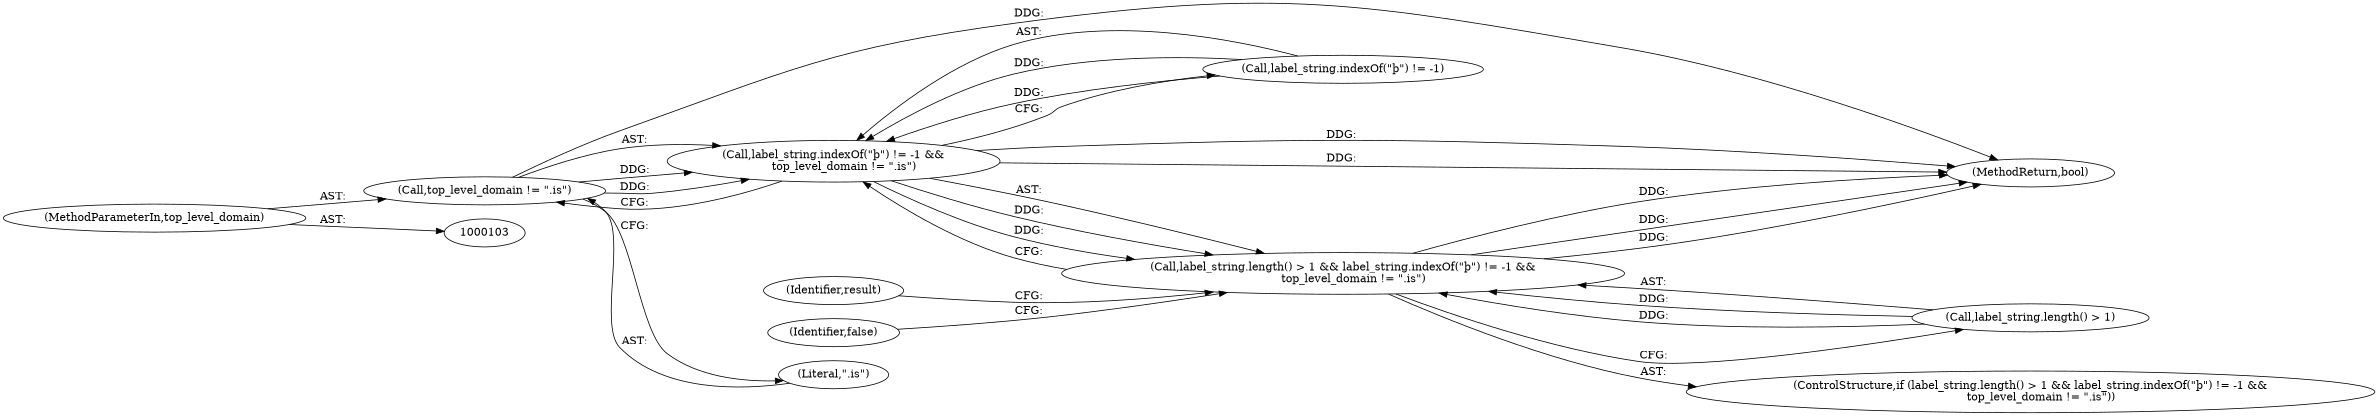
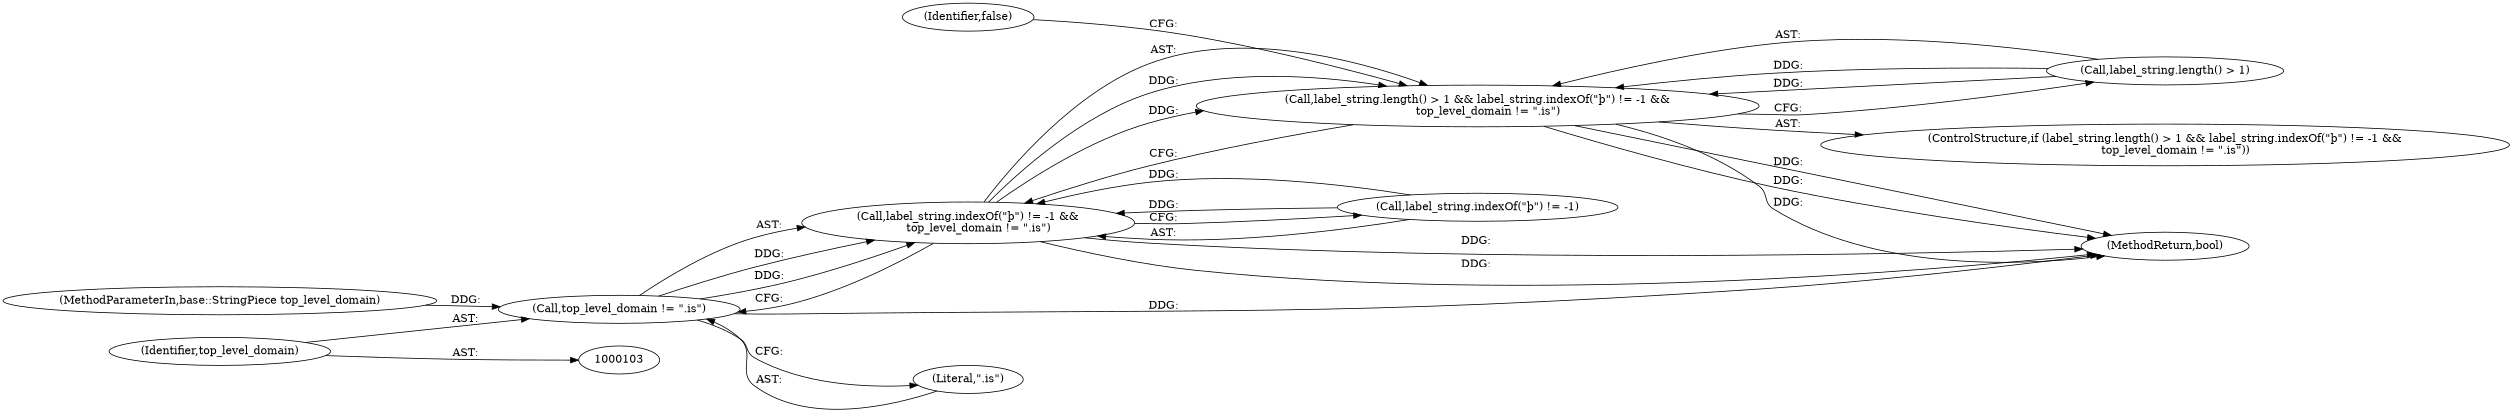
(155, 218) -> (220, 351)
(834, 291) -> none
none -> (220, 301)
